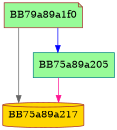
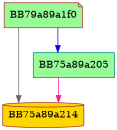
(43, 115) -> (43, 115)
